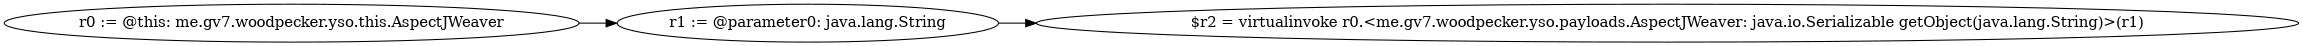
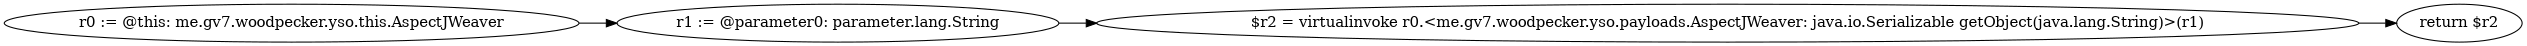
(808, 23) -> (838, 23)
none -> (2459, 23)
